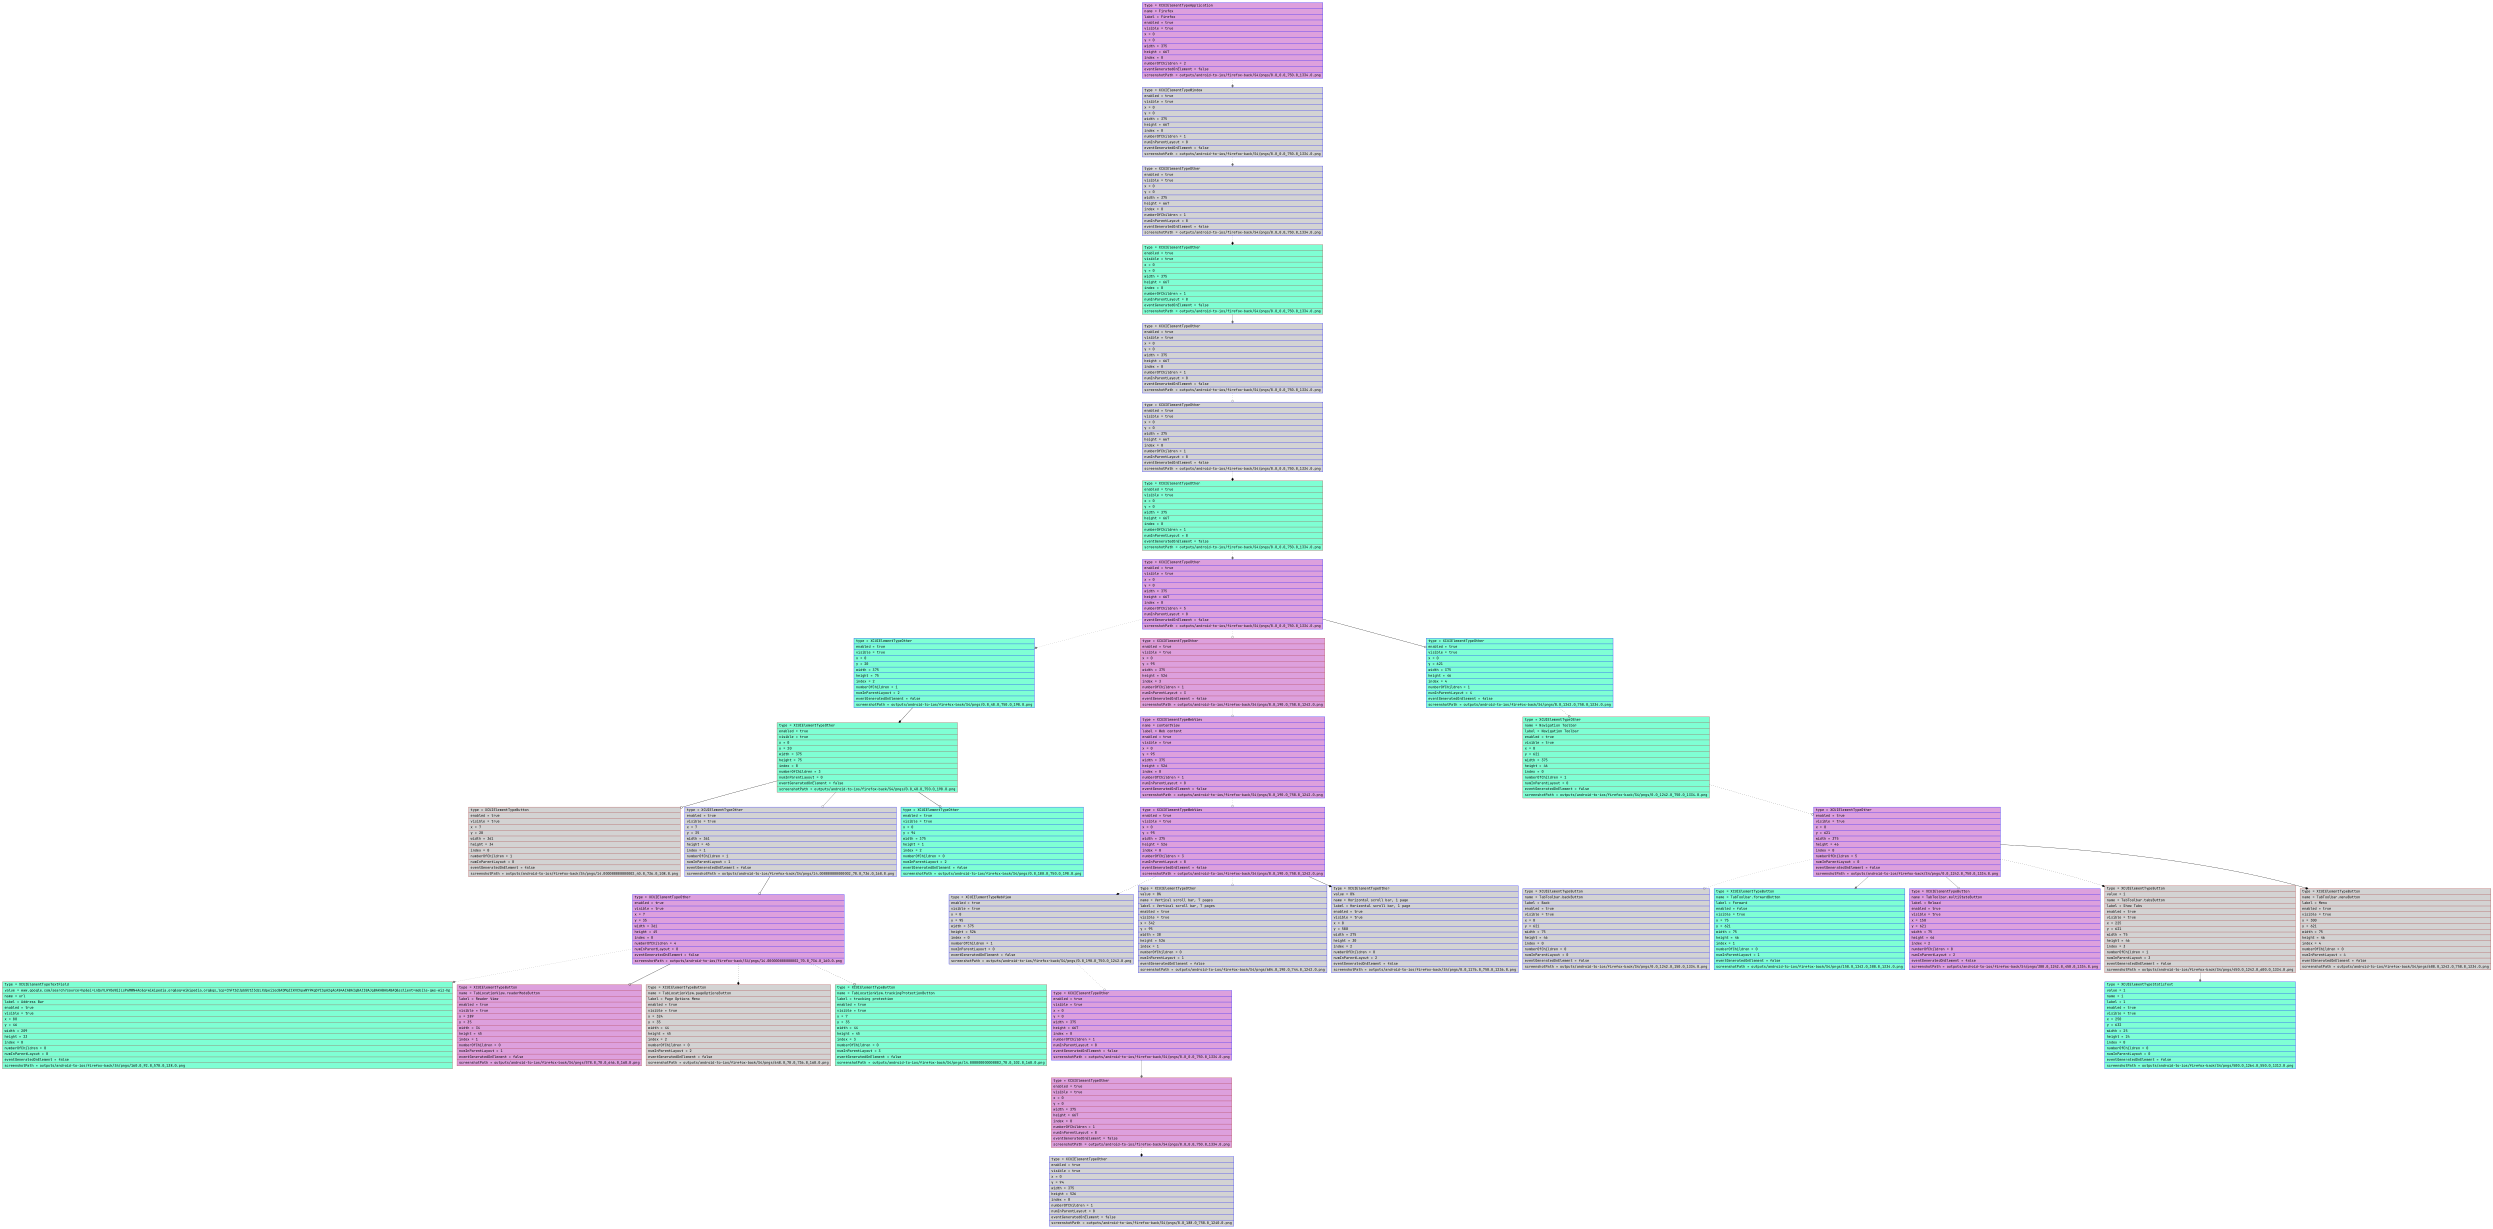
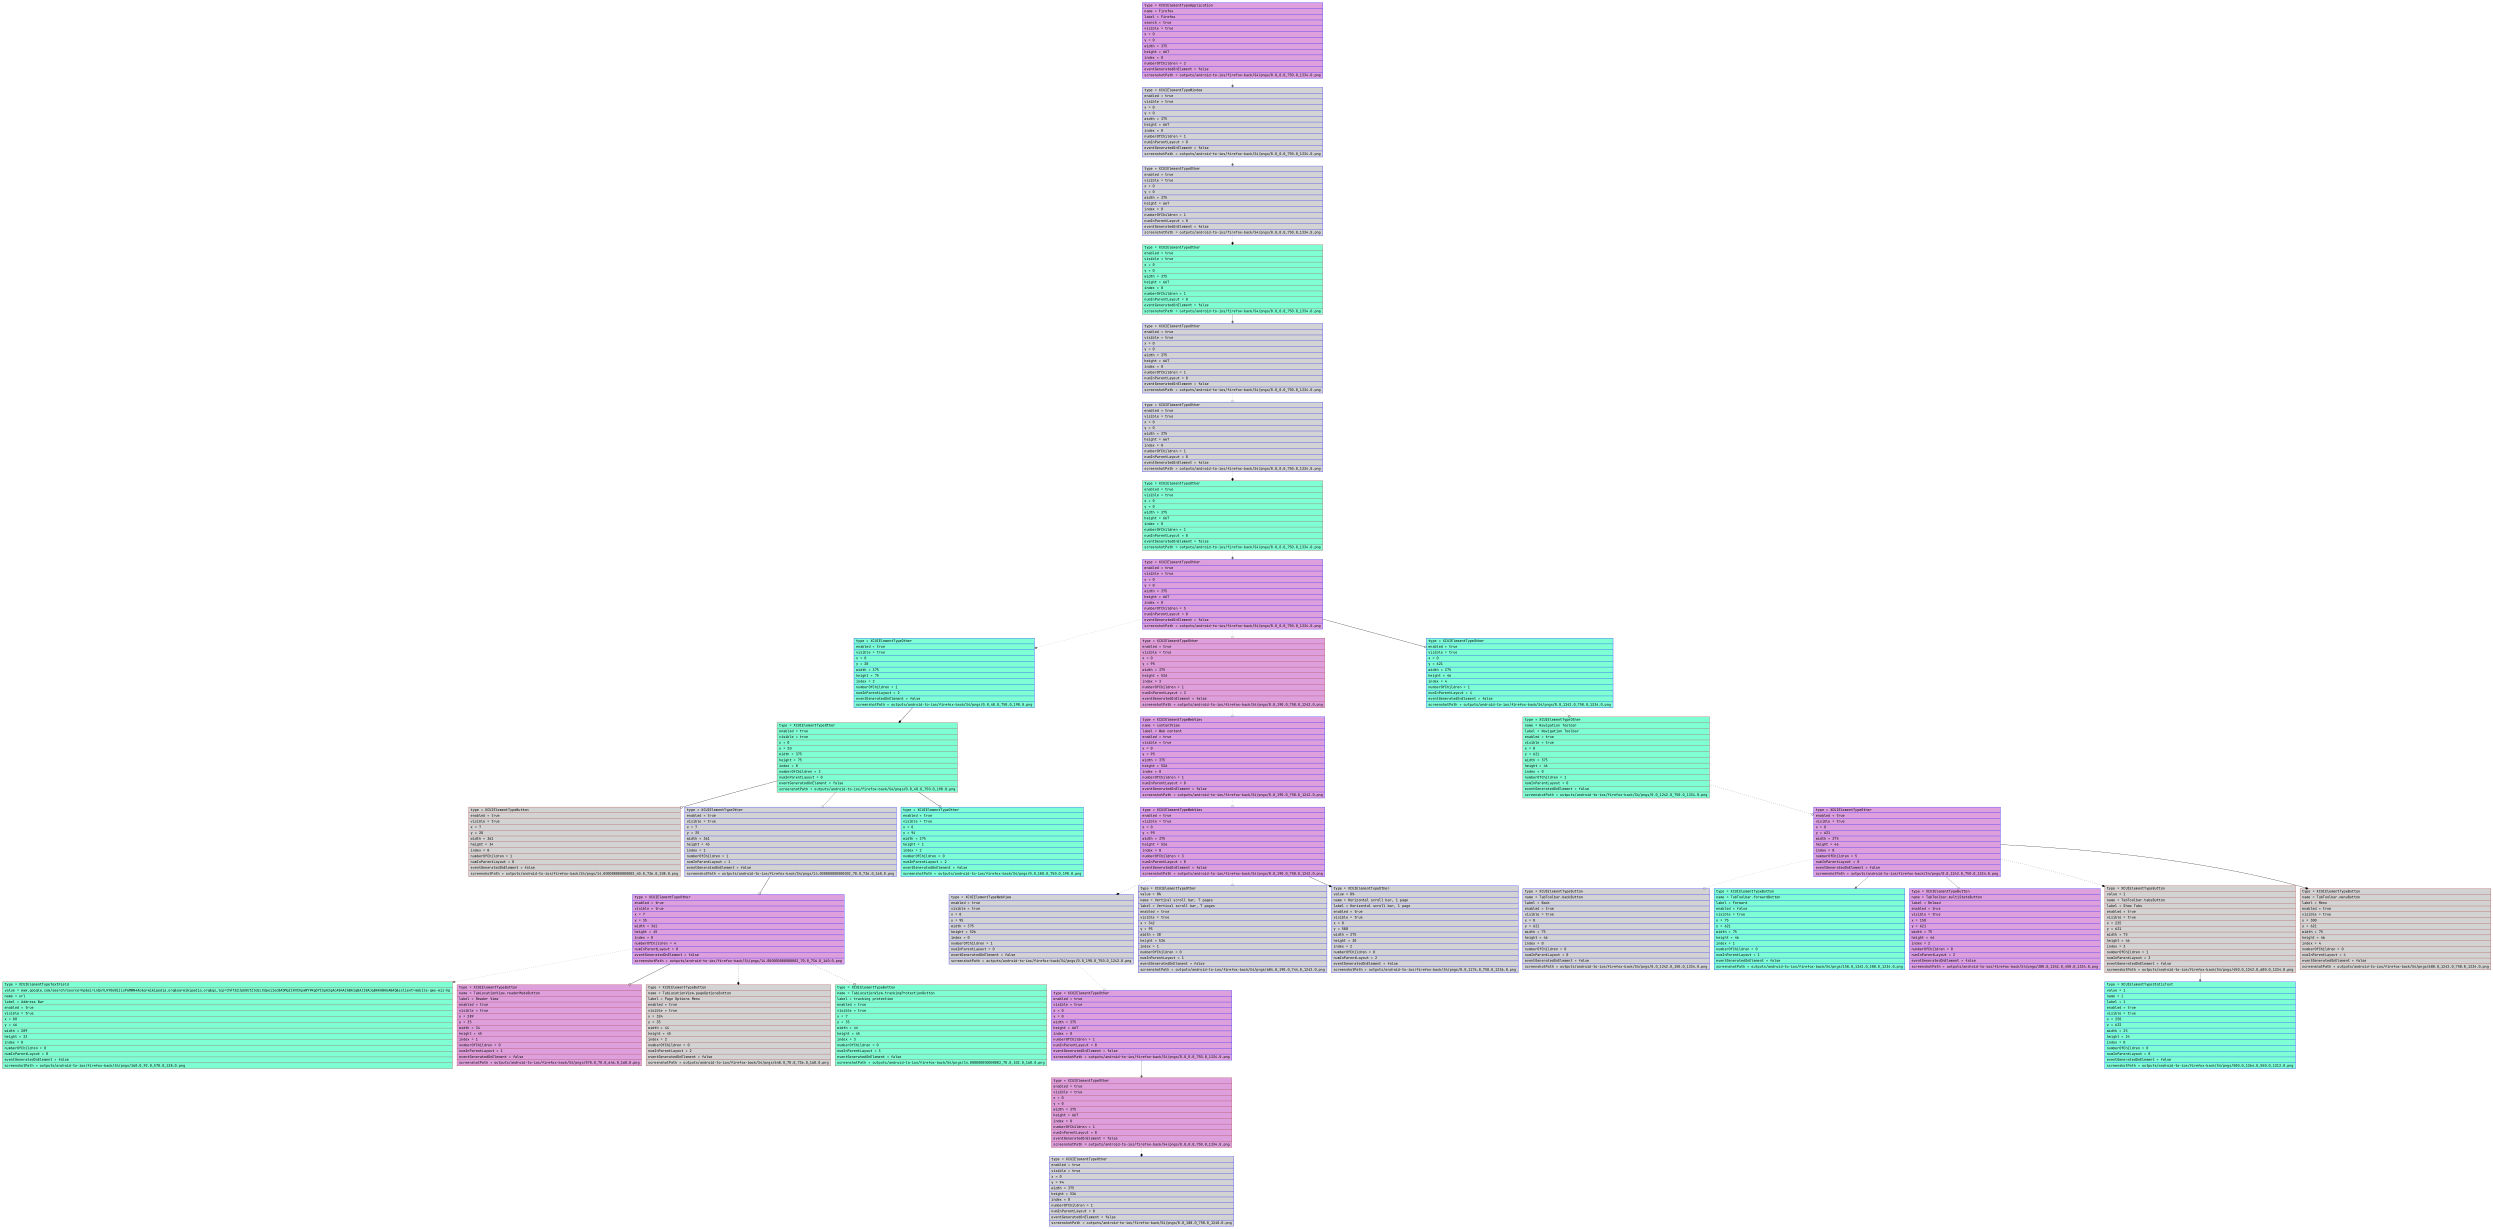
(1159, 23) -> (1158, 23)
